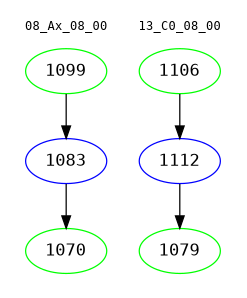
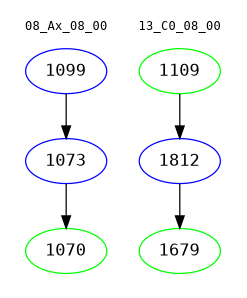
(66, 71) -> (66, 71)
(180, 71) -> (180, 71)
(66, 161) -> (66, 161)
(180, 161) -> (180, 161)
(180, 251) -> (180, 251)
